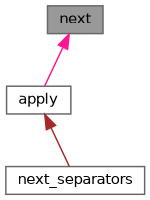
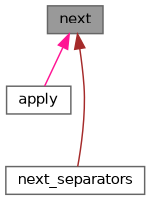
(60, 147) -> (84, 108)
